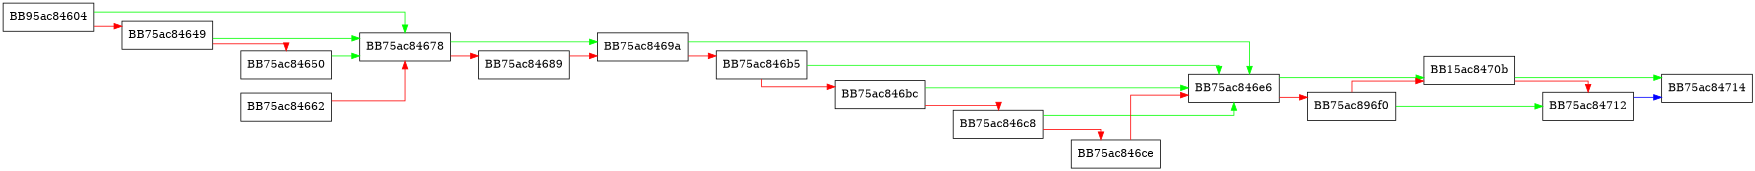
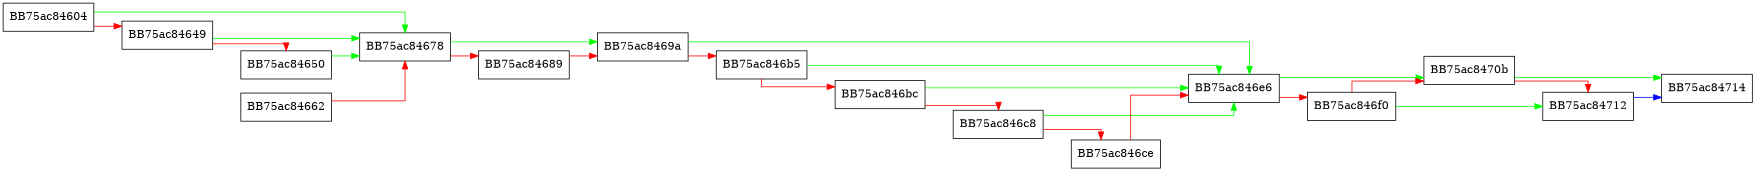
(48, 17) -> (48, 17)
(1469, 70) -> (1469, 70)
(1352, 106) -> (1352, 106)
